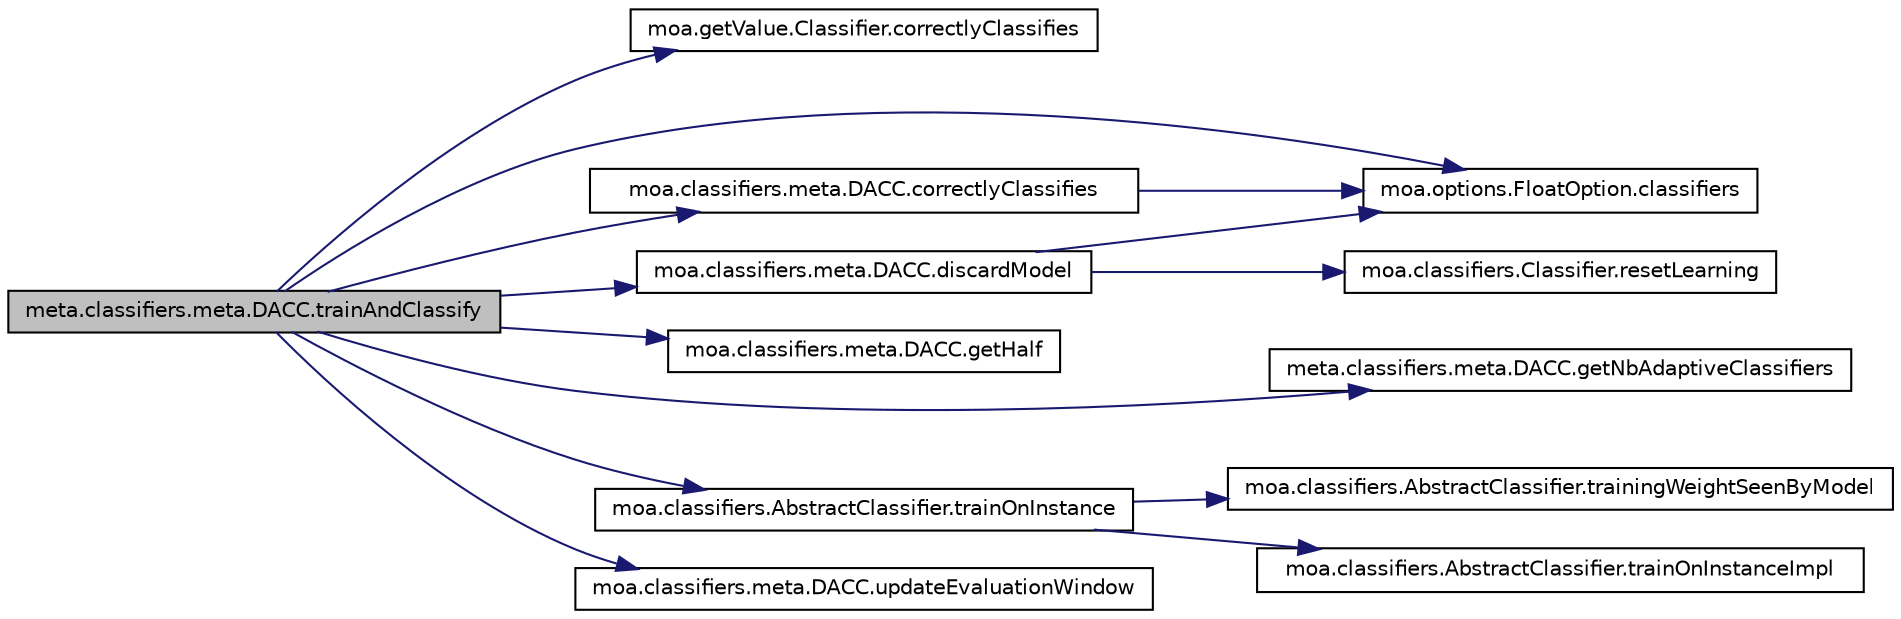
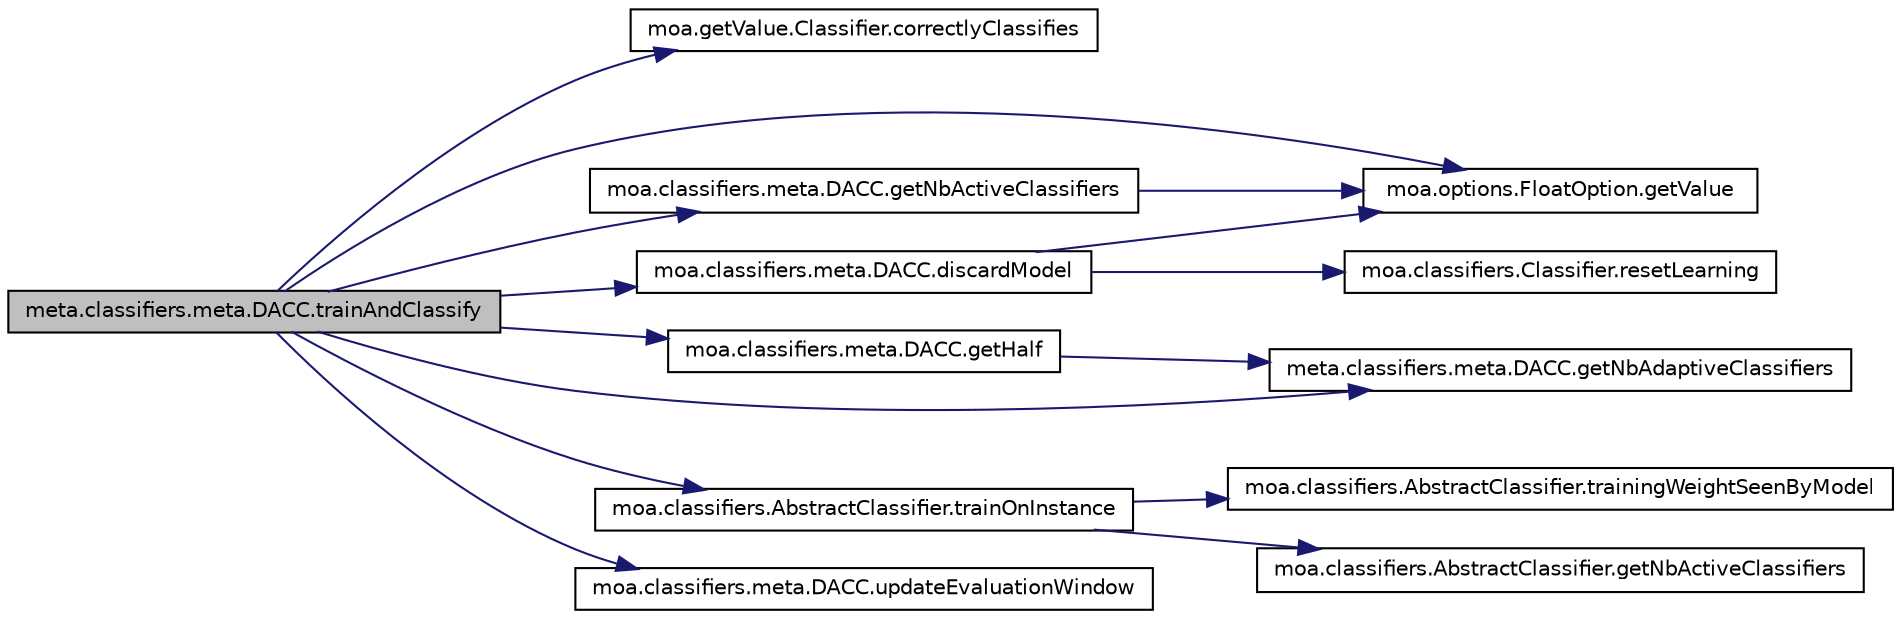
(864, 191) -> (864, 191)
(1560, 191) -> (1560, 191)
none -> (1154, 359)
(1560, 570) -> (1560, 570)
